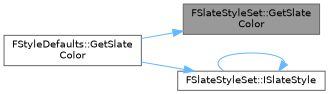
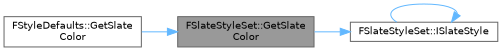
(163, 66) -> (327, 32)
